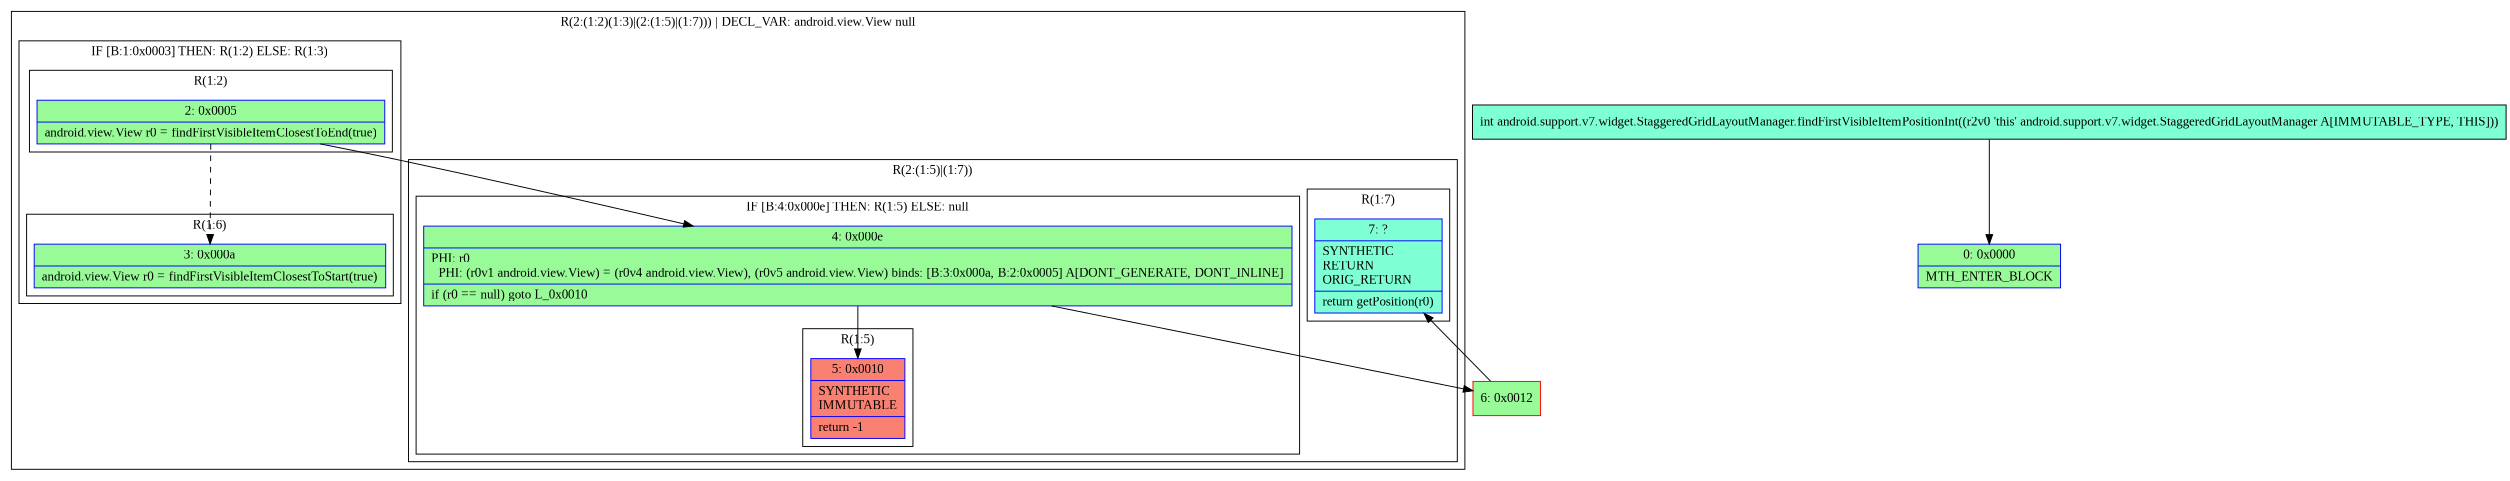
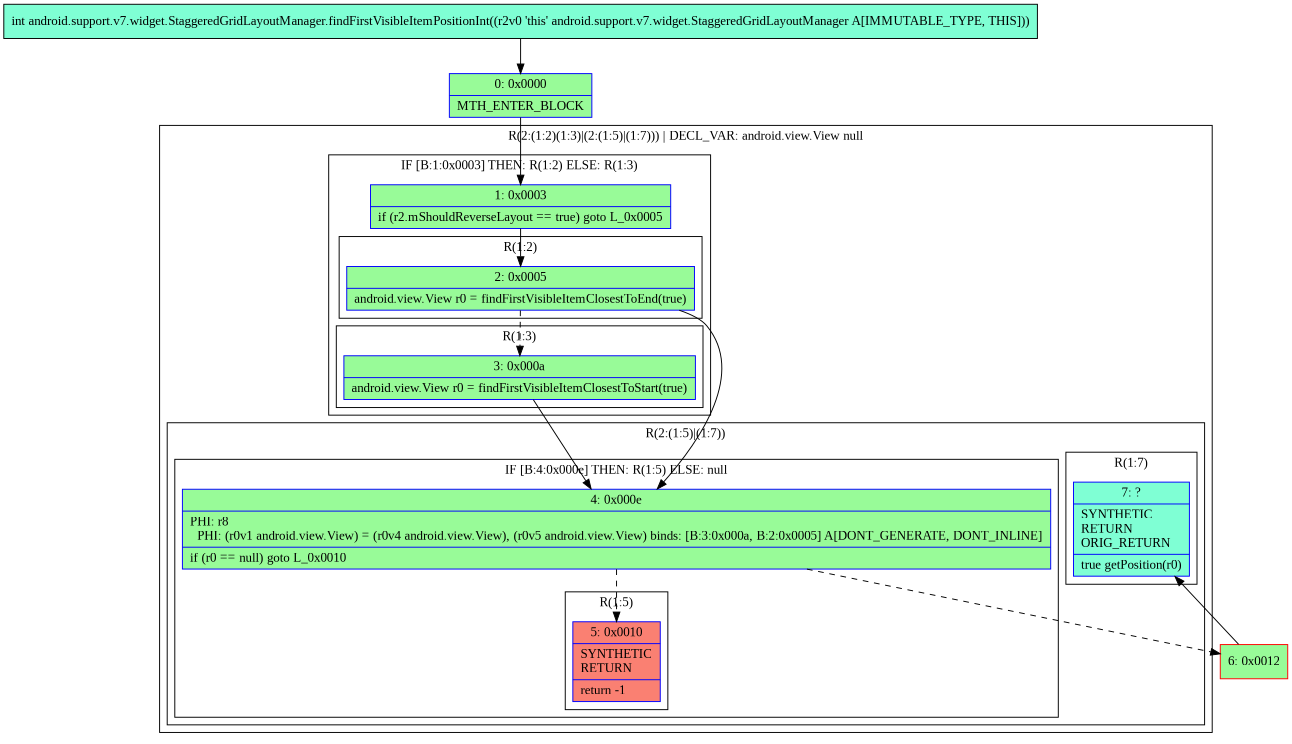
none -> (521, 207)
(210, 225) -> (520, 337)
(453, 258) -> (211, 522)
(1378, 302) -> (1131, 565)
(858, 322) -> (617, 585)
(1258, 347) -> (1009, 610)
(858, 405) -> (607, 668)
none -> (560, 440)
